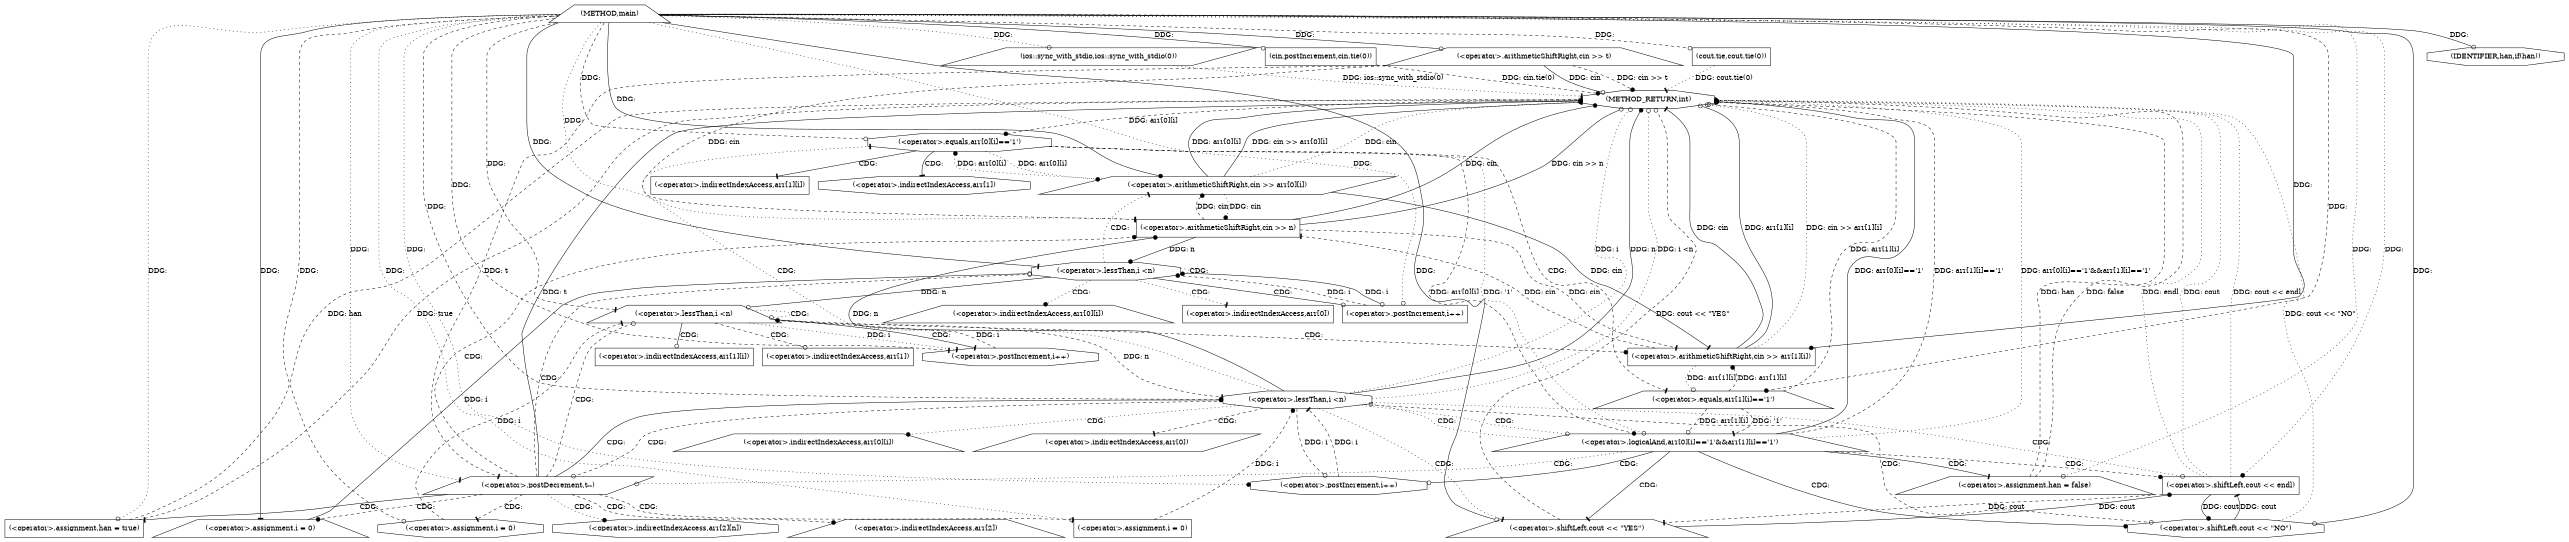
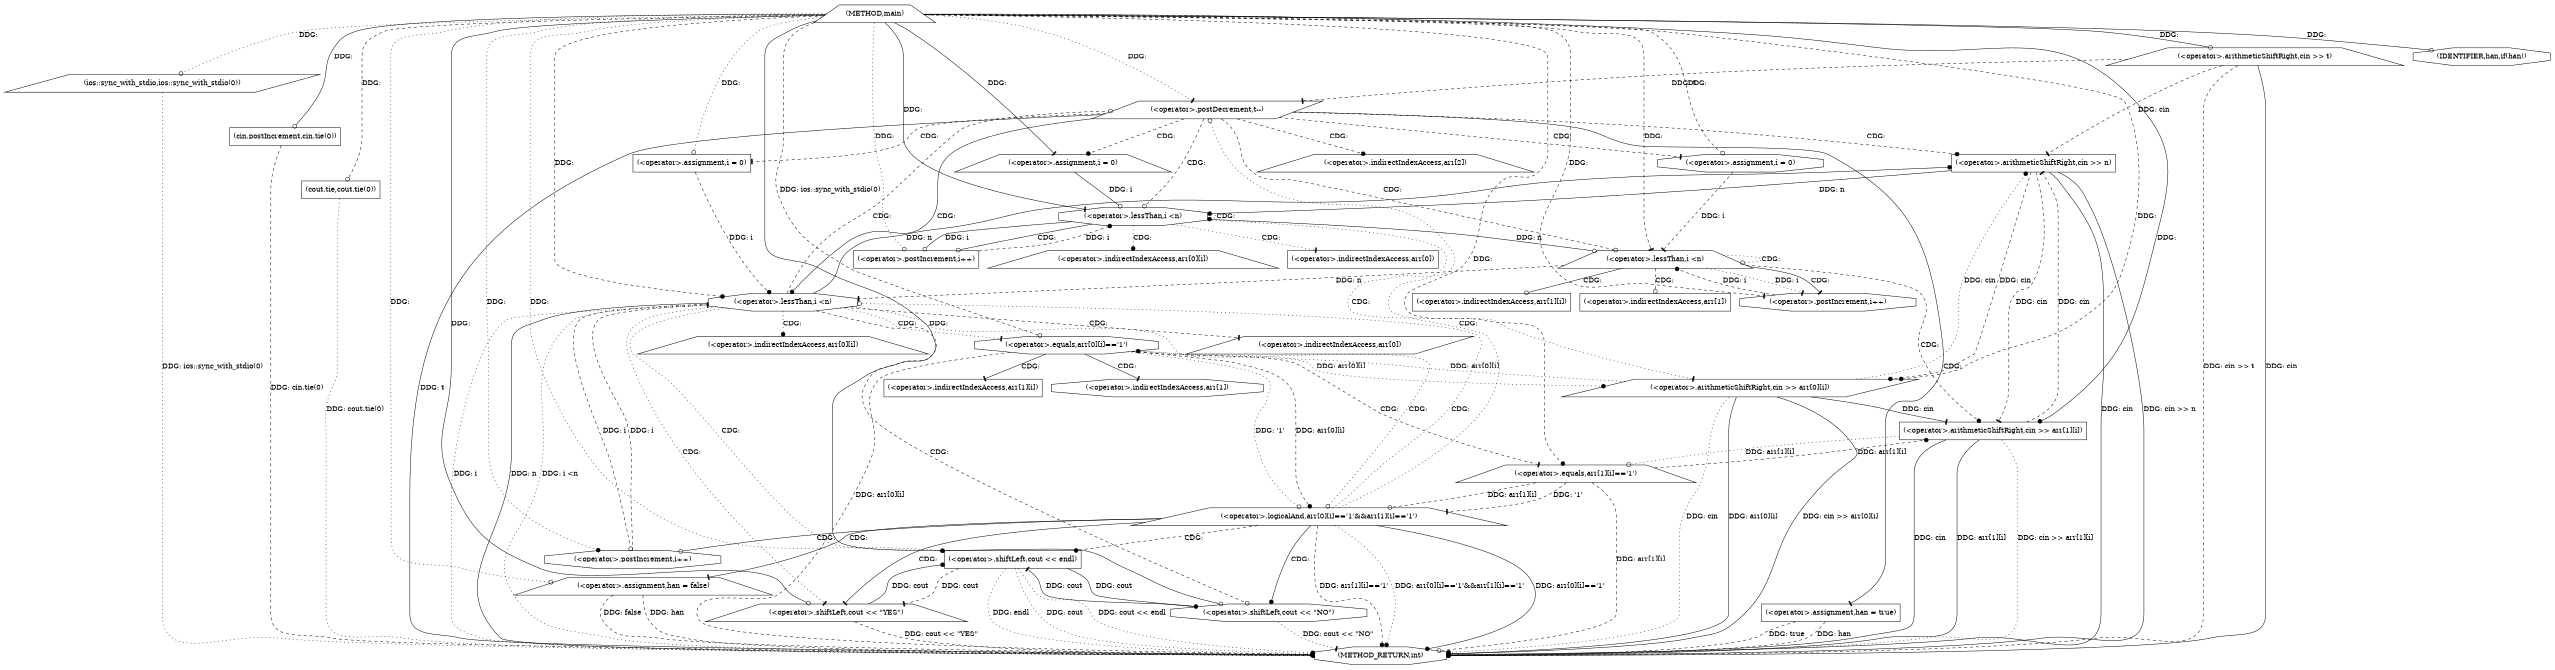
(148, 78) -> none
(592, 78) -> (830, 190)
(1237, 110) -> (764, 634)
(847, 129) -> (1740, 40)
(772, 218) -> none
(665, 529) -> none
